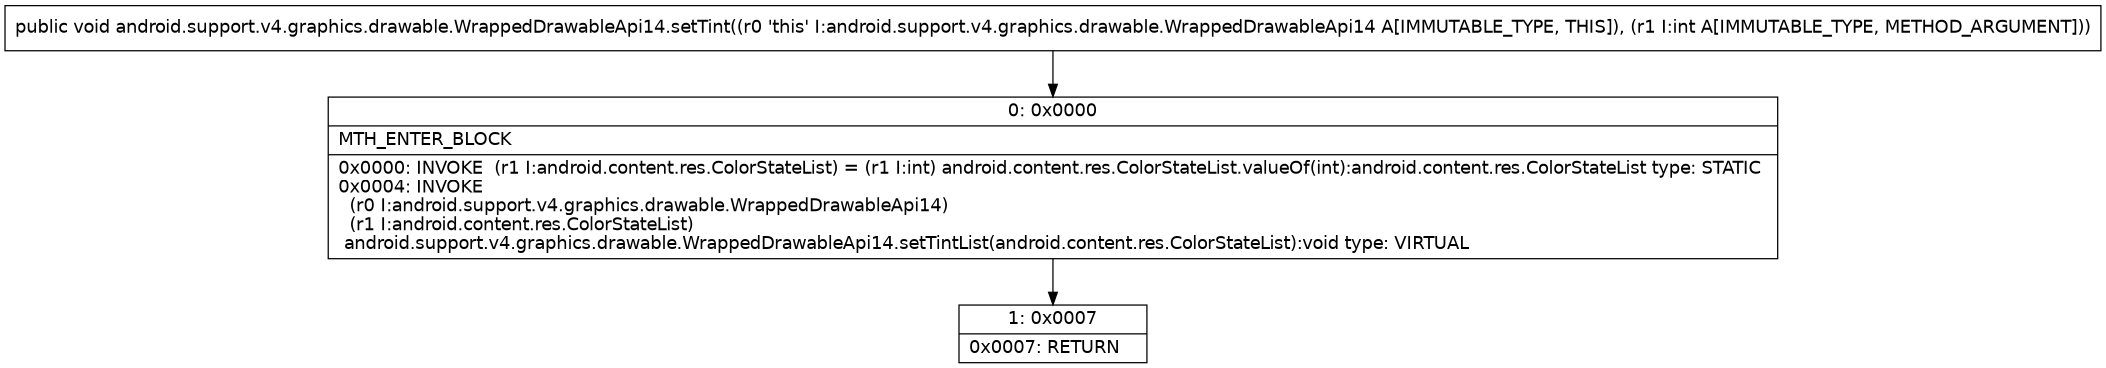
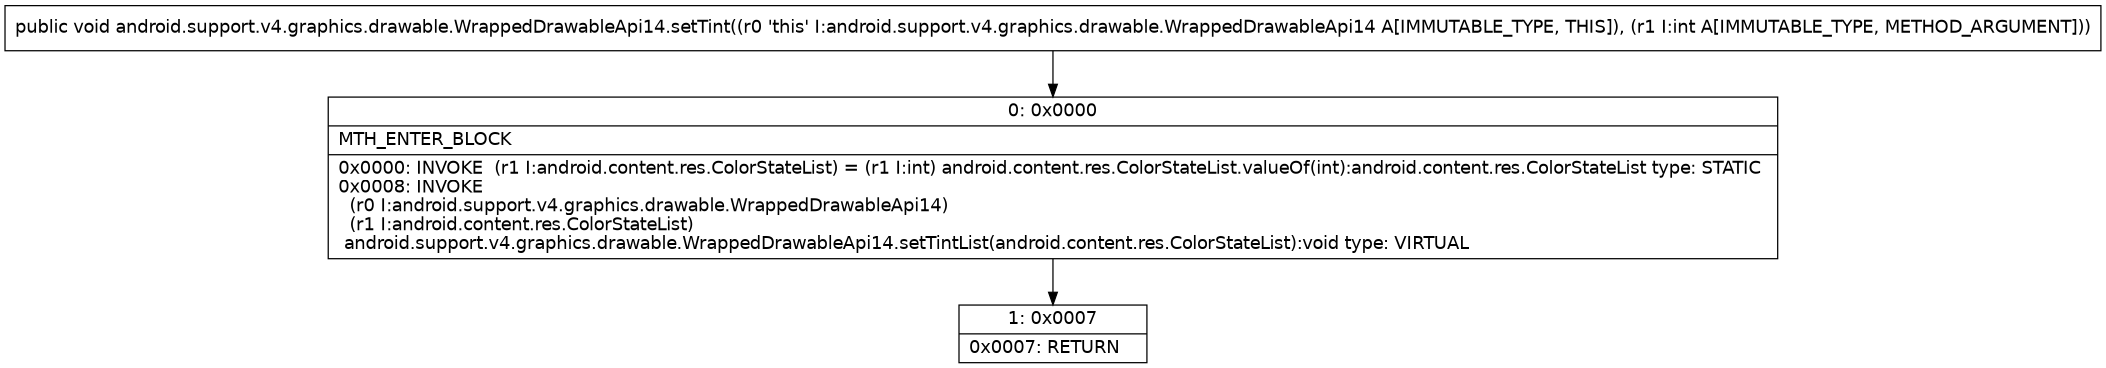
(417, 187) -> (417, 187)
